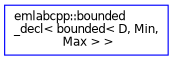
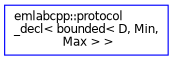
(86, 30) -> (86, 30)
